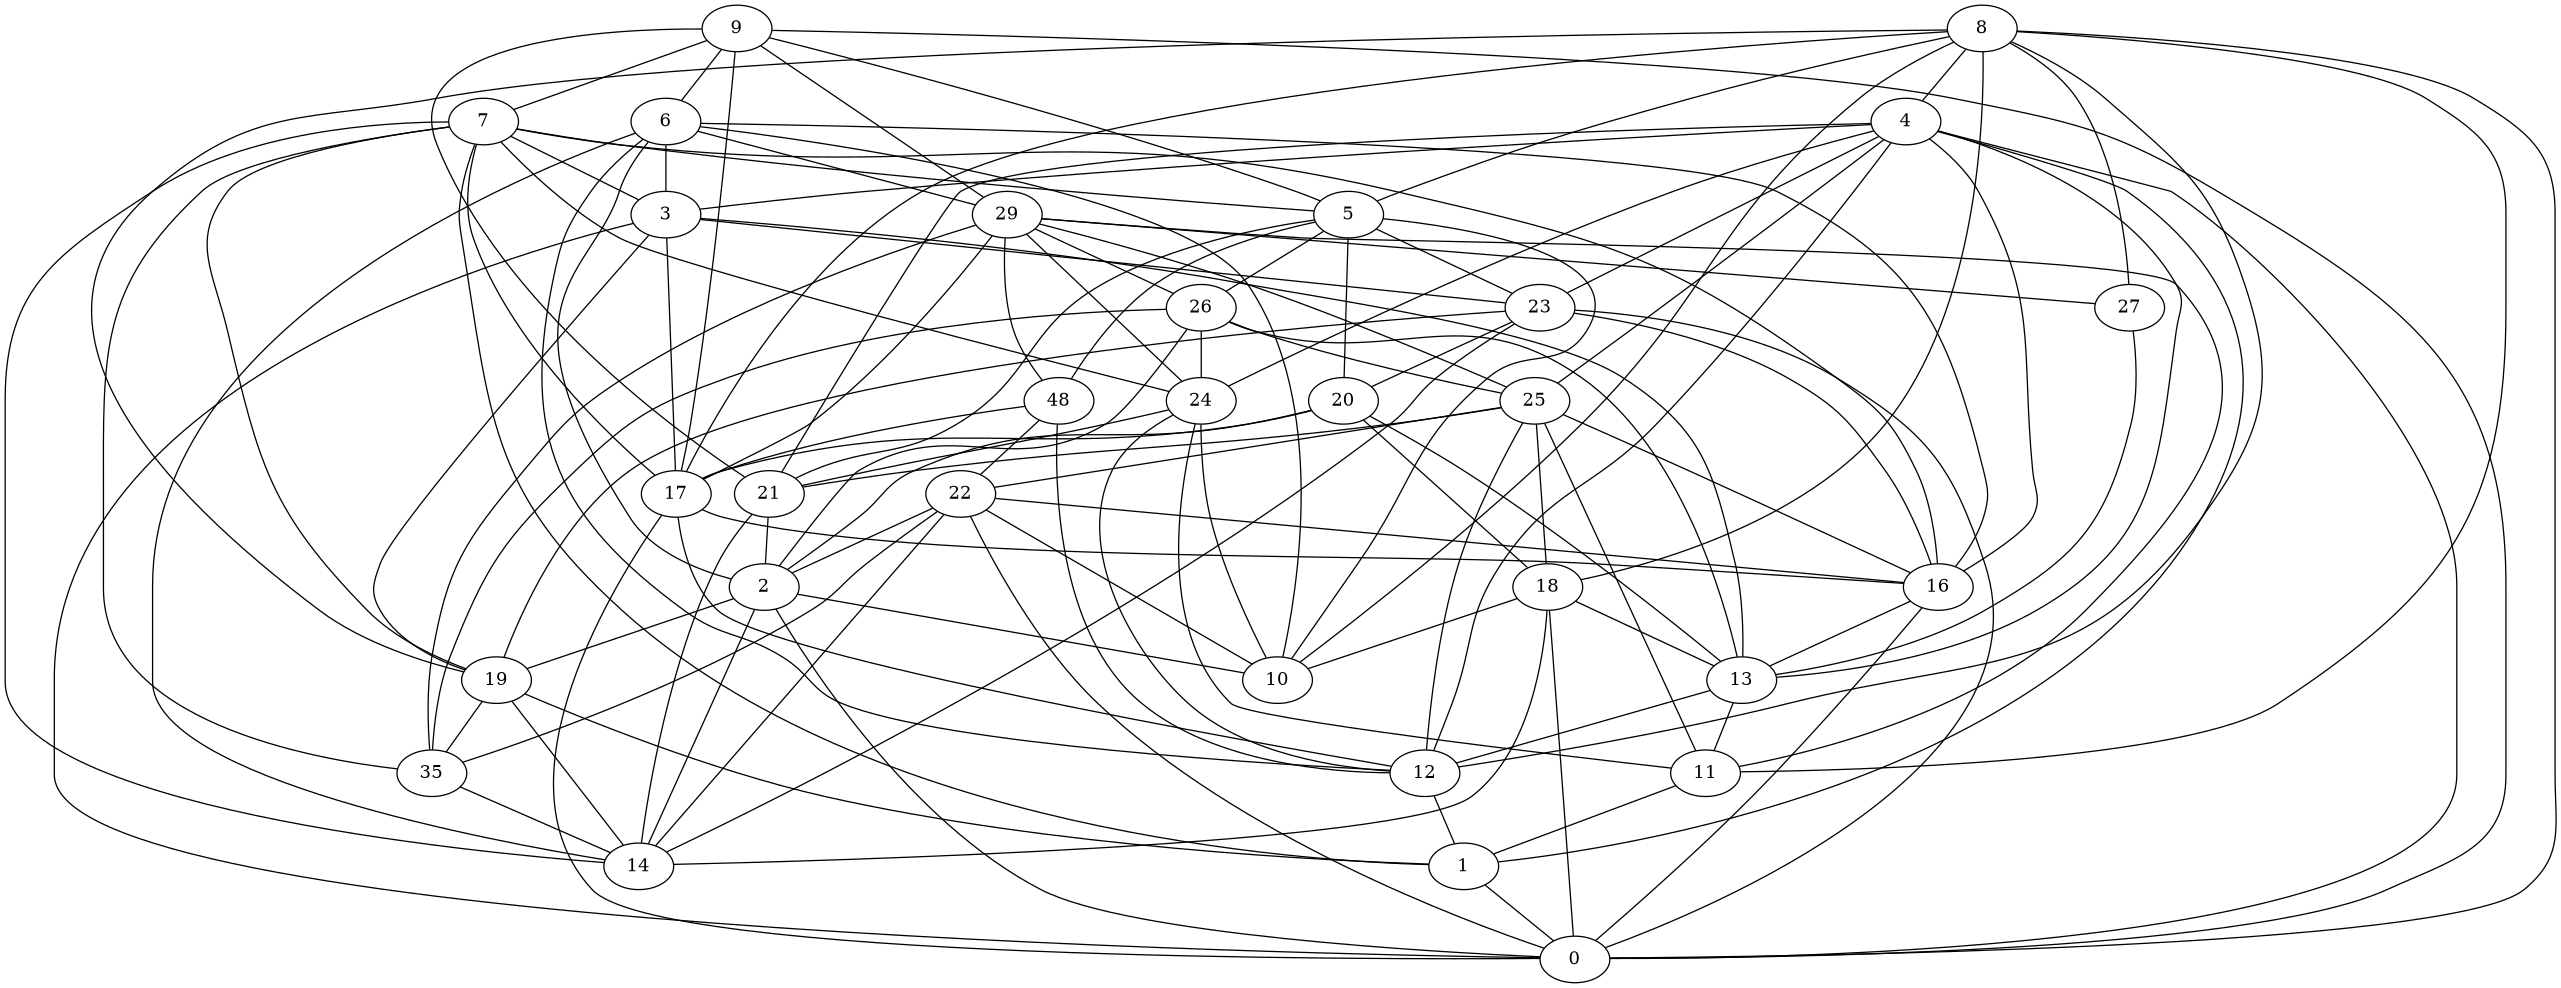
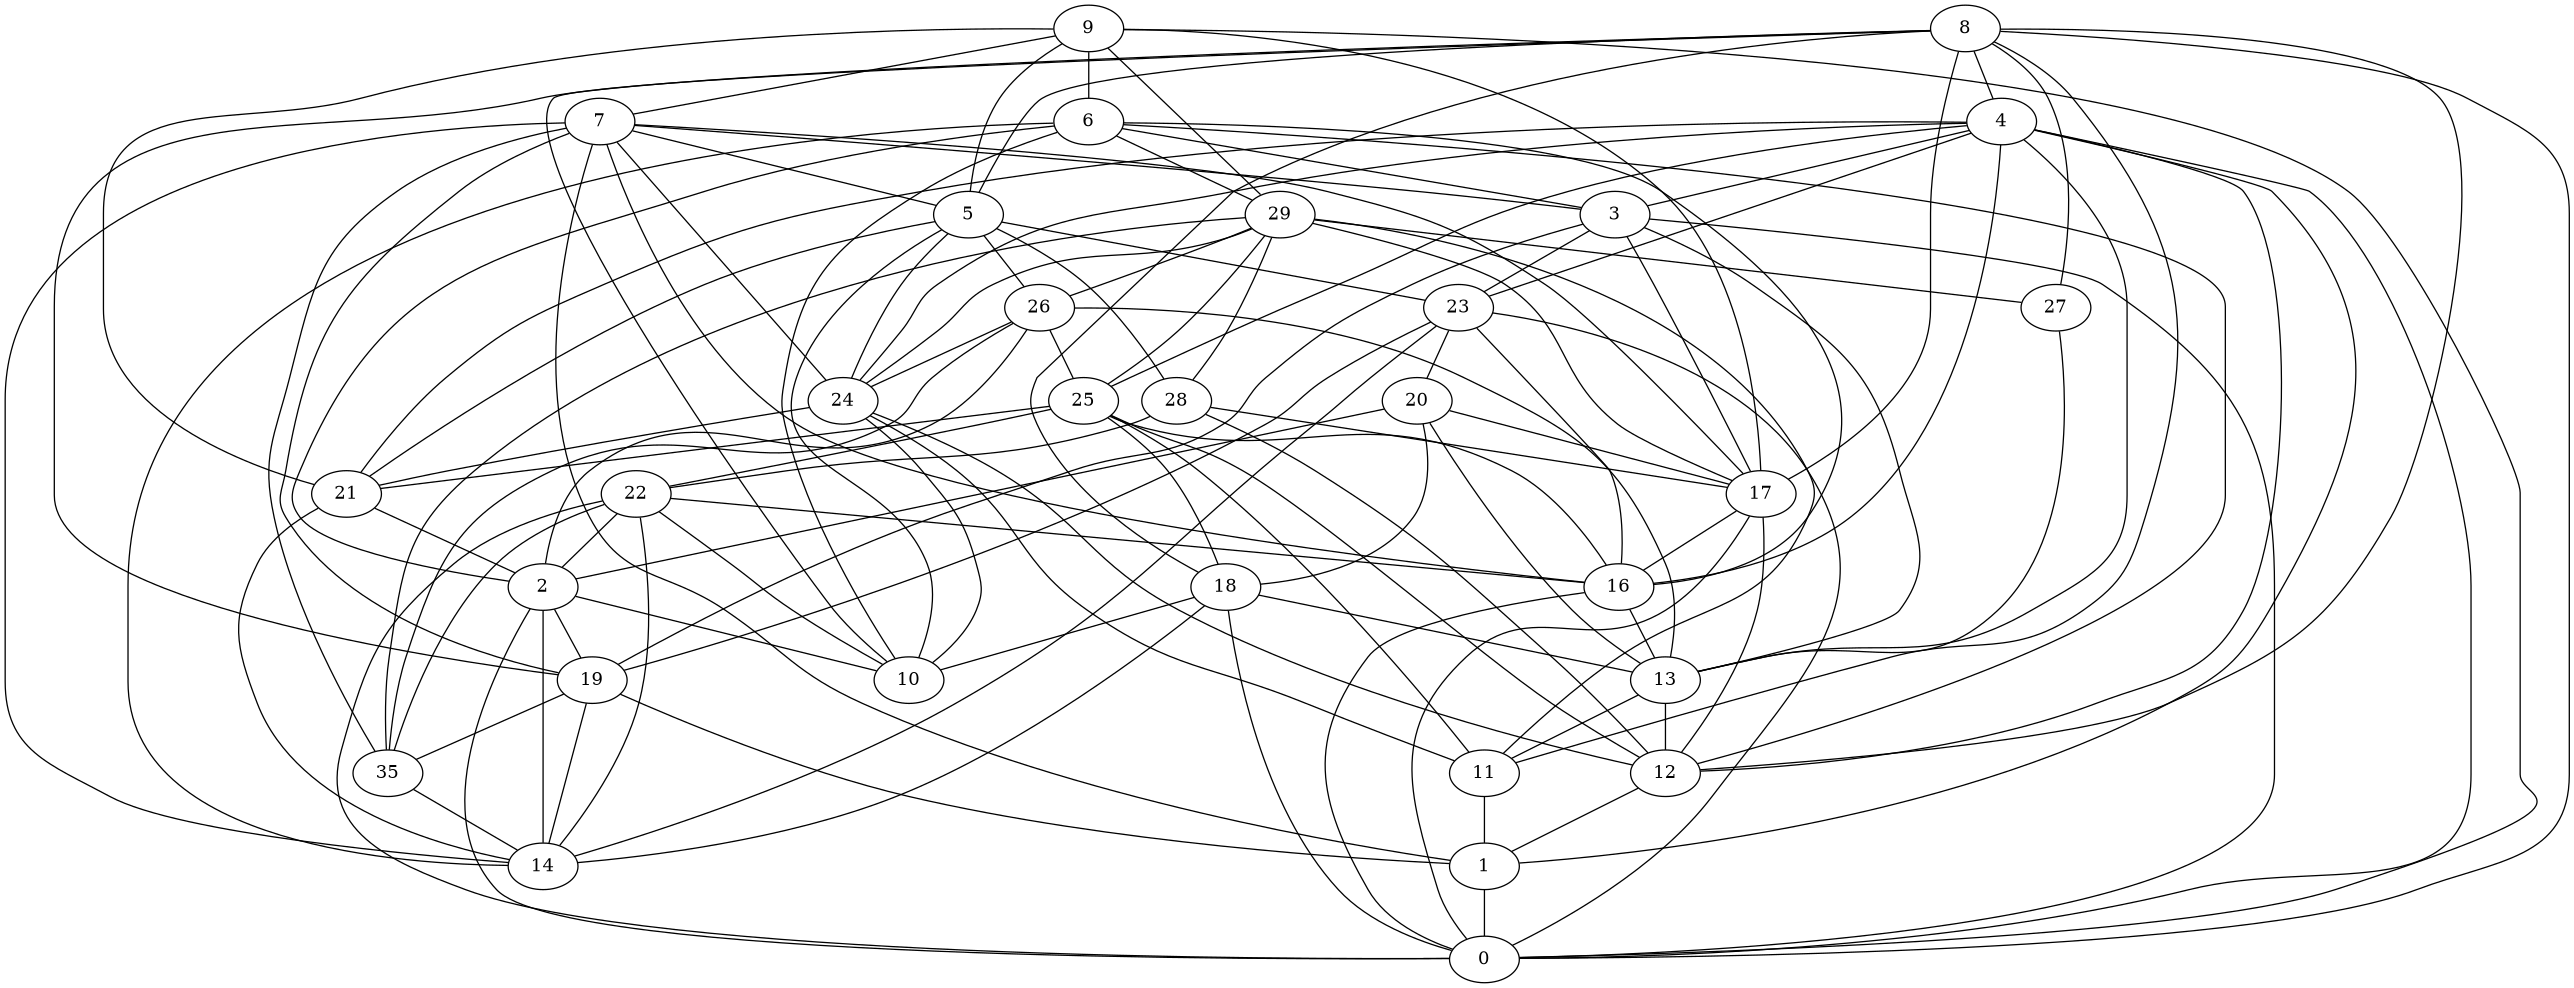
(1346, 311) -> (891, 300)
(1059, 401) -> (1177, 401)
